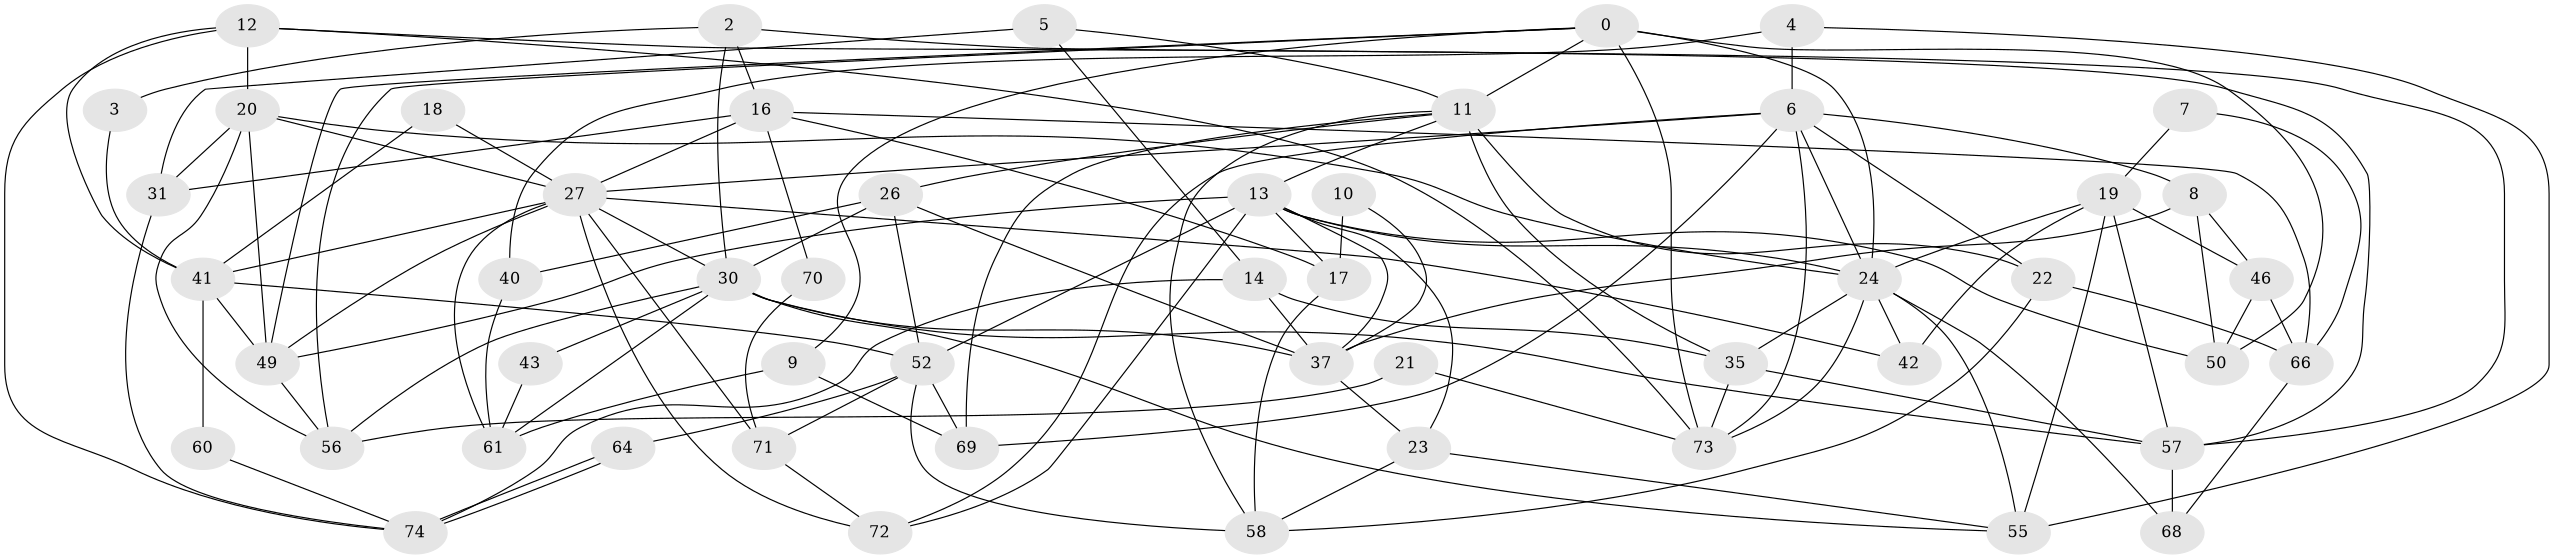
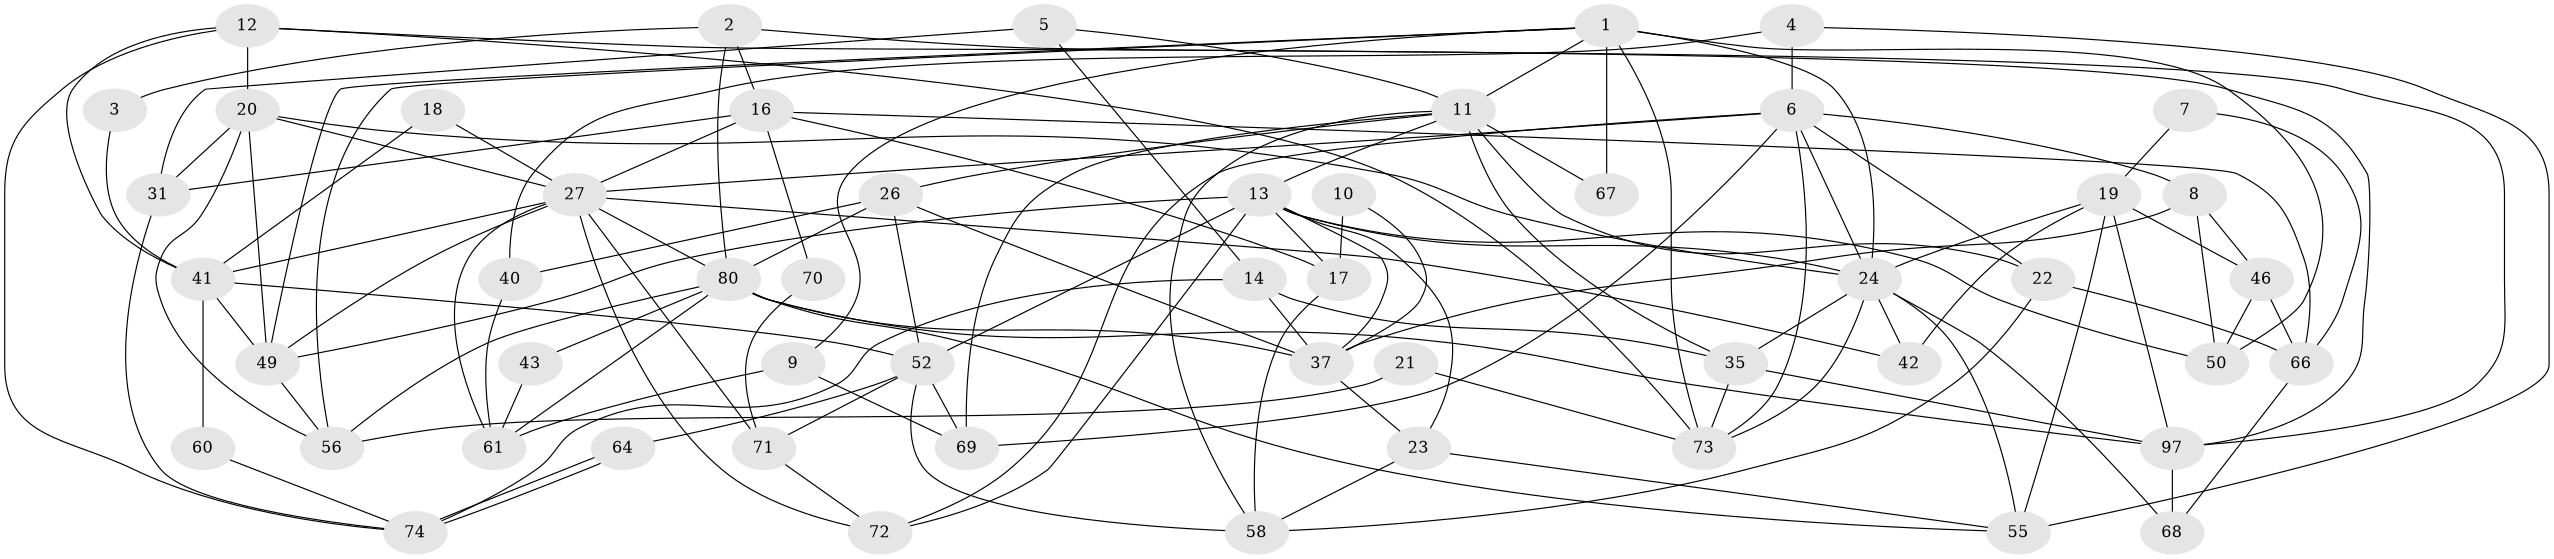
(1607, 26) -> (1607, 26)
none -> (1607, 195)
(729, 279) -> (729, 279)
(2172, 448) -> (2172, 448)
